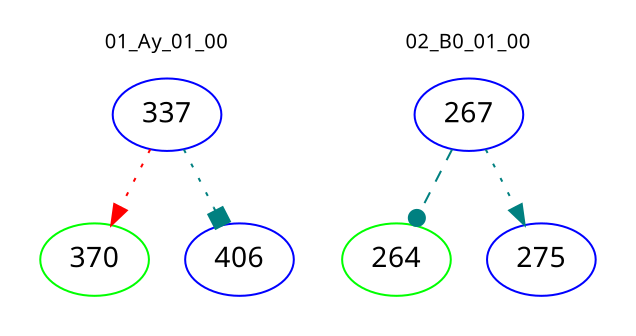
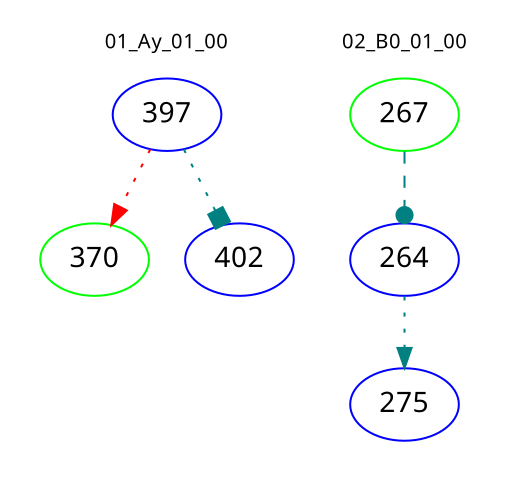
(167, 115) -> (167, 115)
(469, 115) -> (405, 115)
(501, 178) -> (405, 322)
(239, 260) -> (239, 260)
(396, 260) -> (405, 260)
